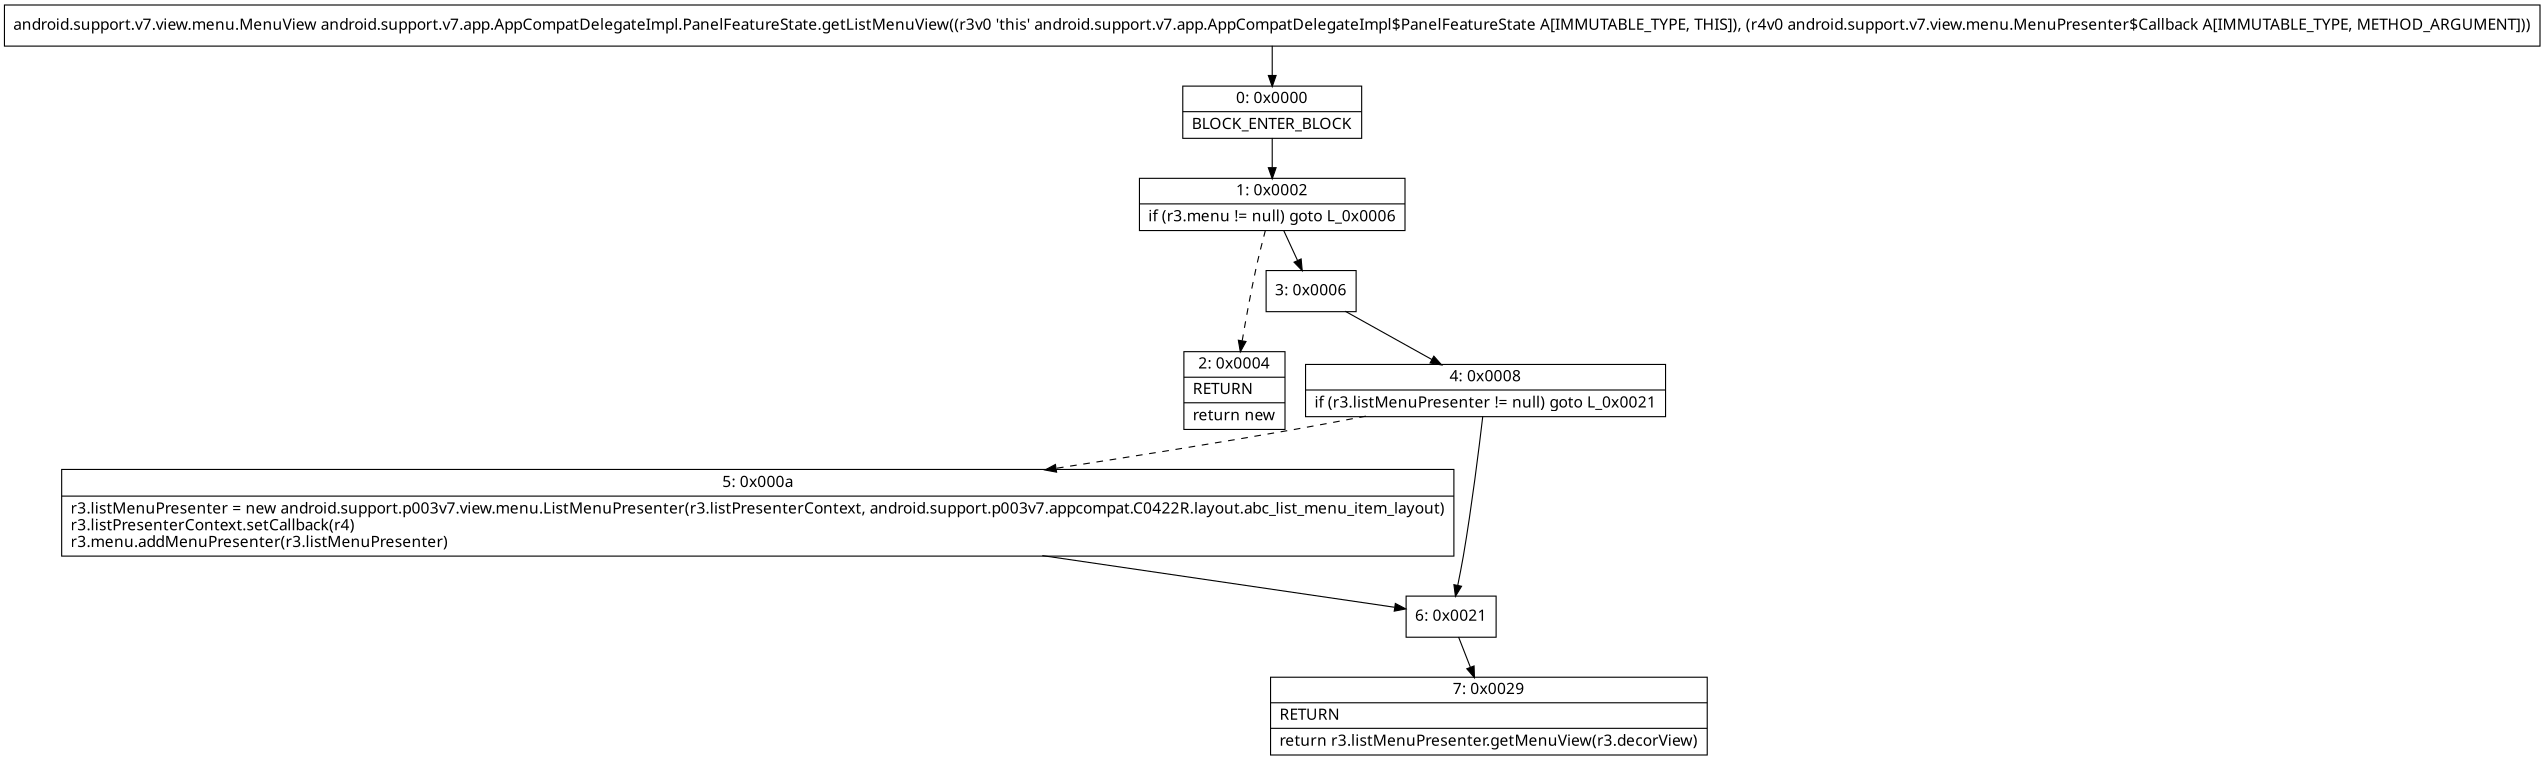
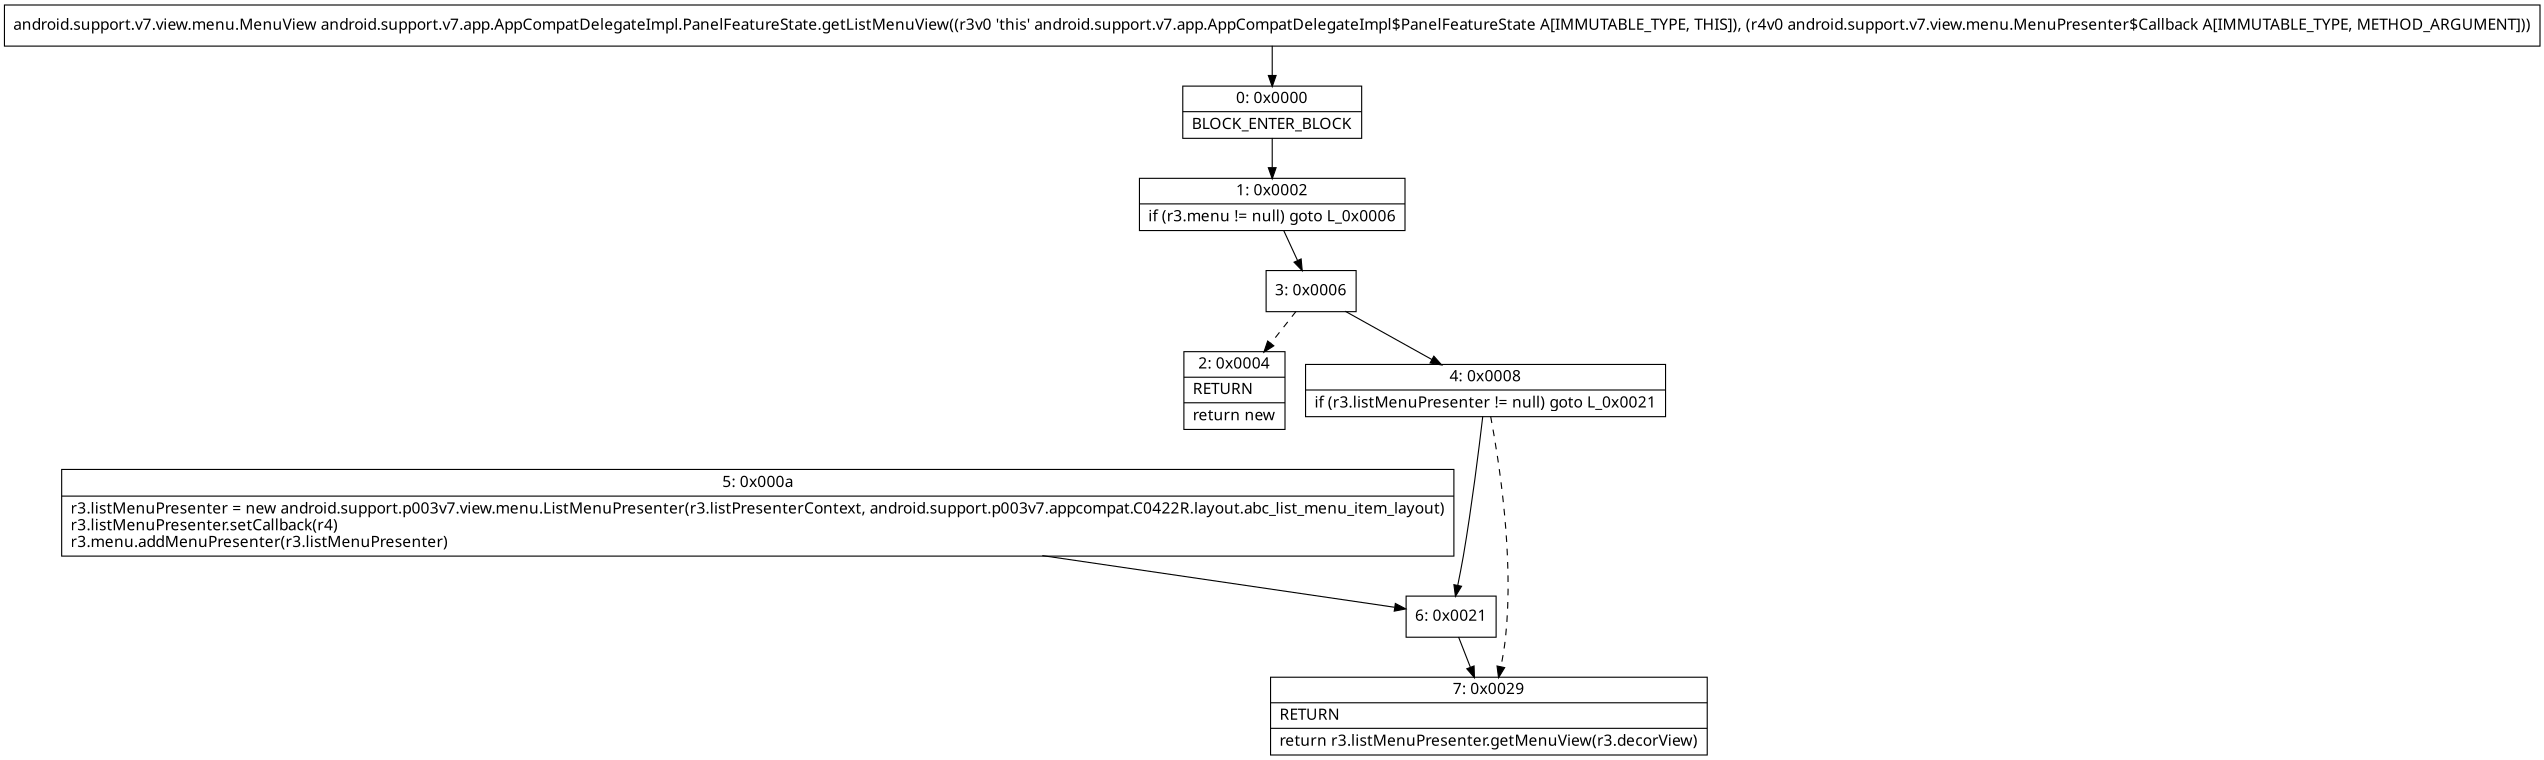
(1253, 285) -> (1283, 327)
(1211, 444) -> (1507, 541)
(213, 526) -> (204, 526)
